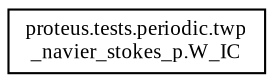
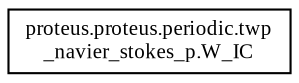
(137, 41) -> (150, 41)
